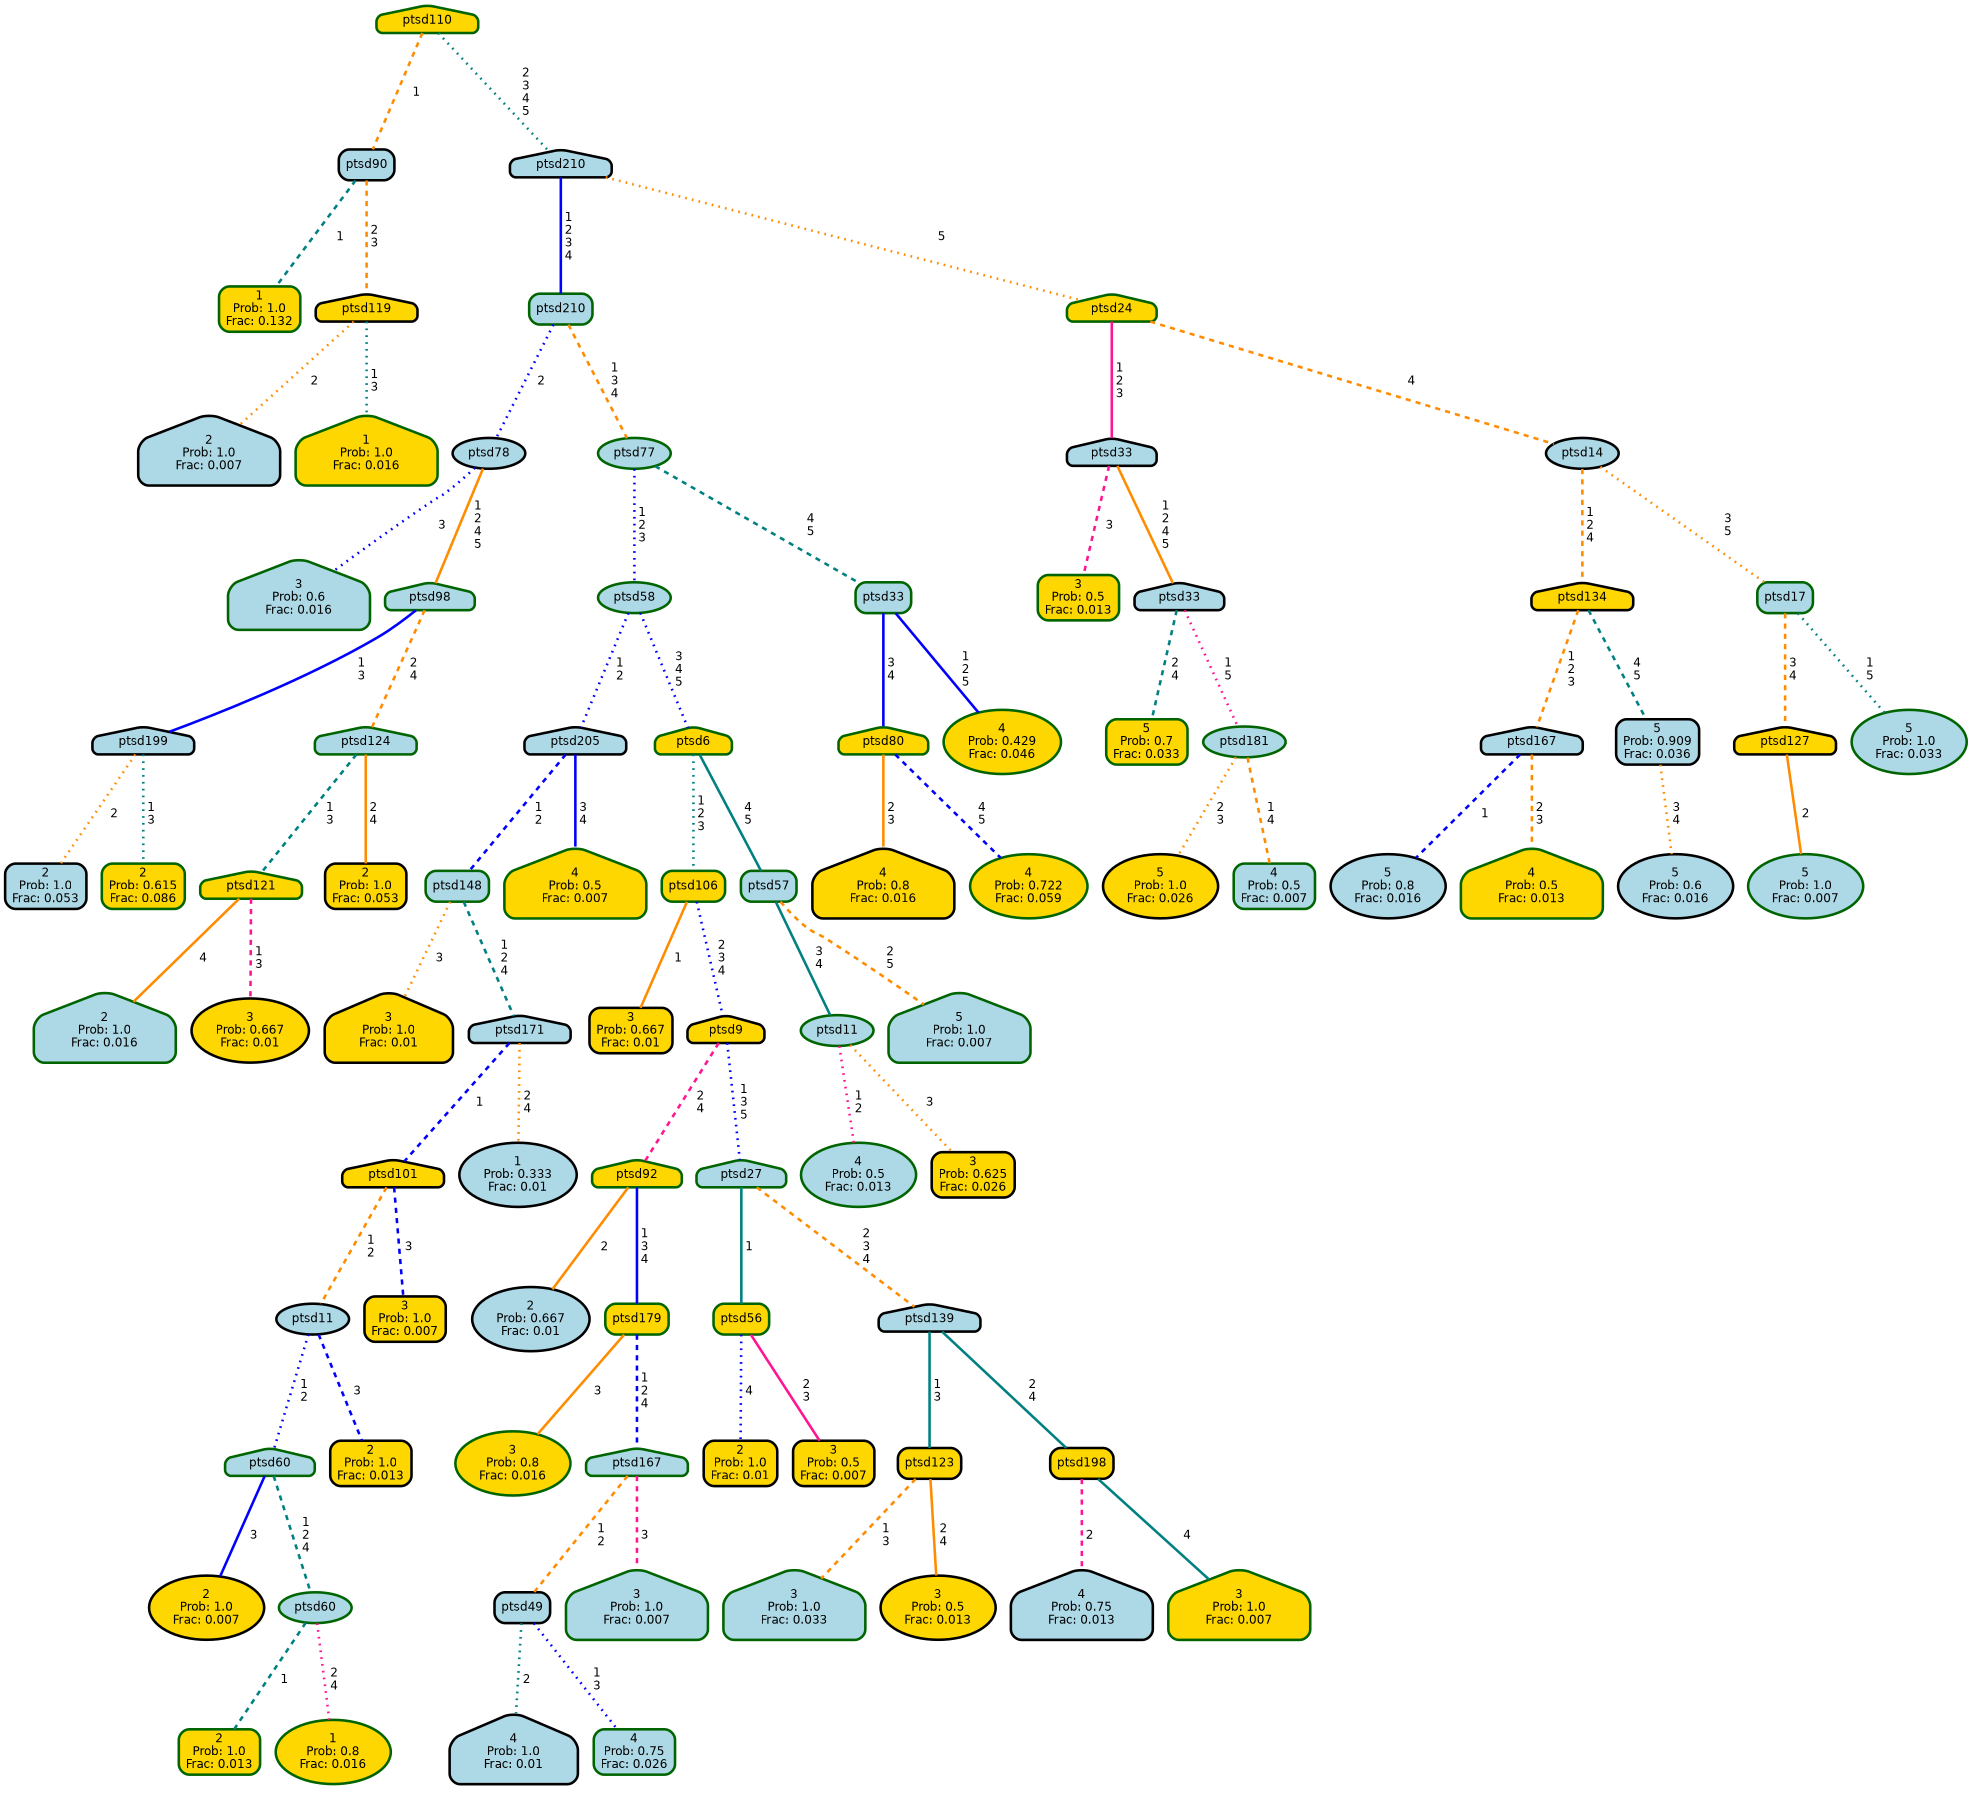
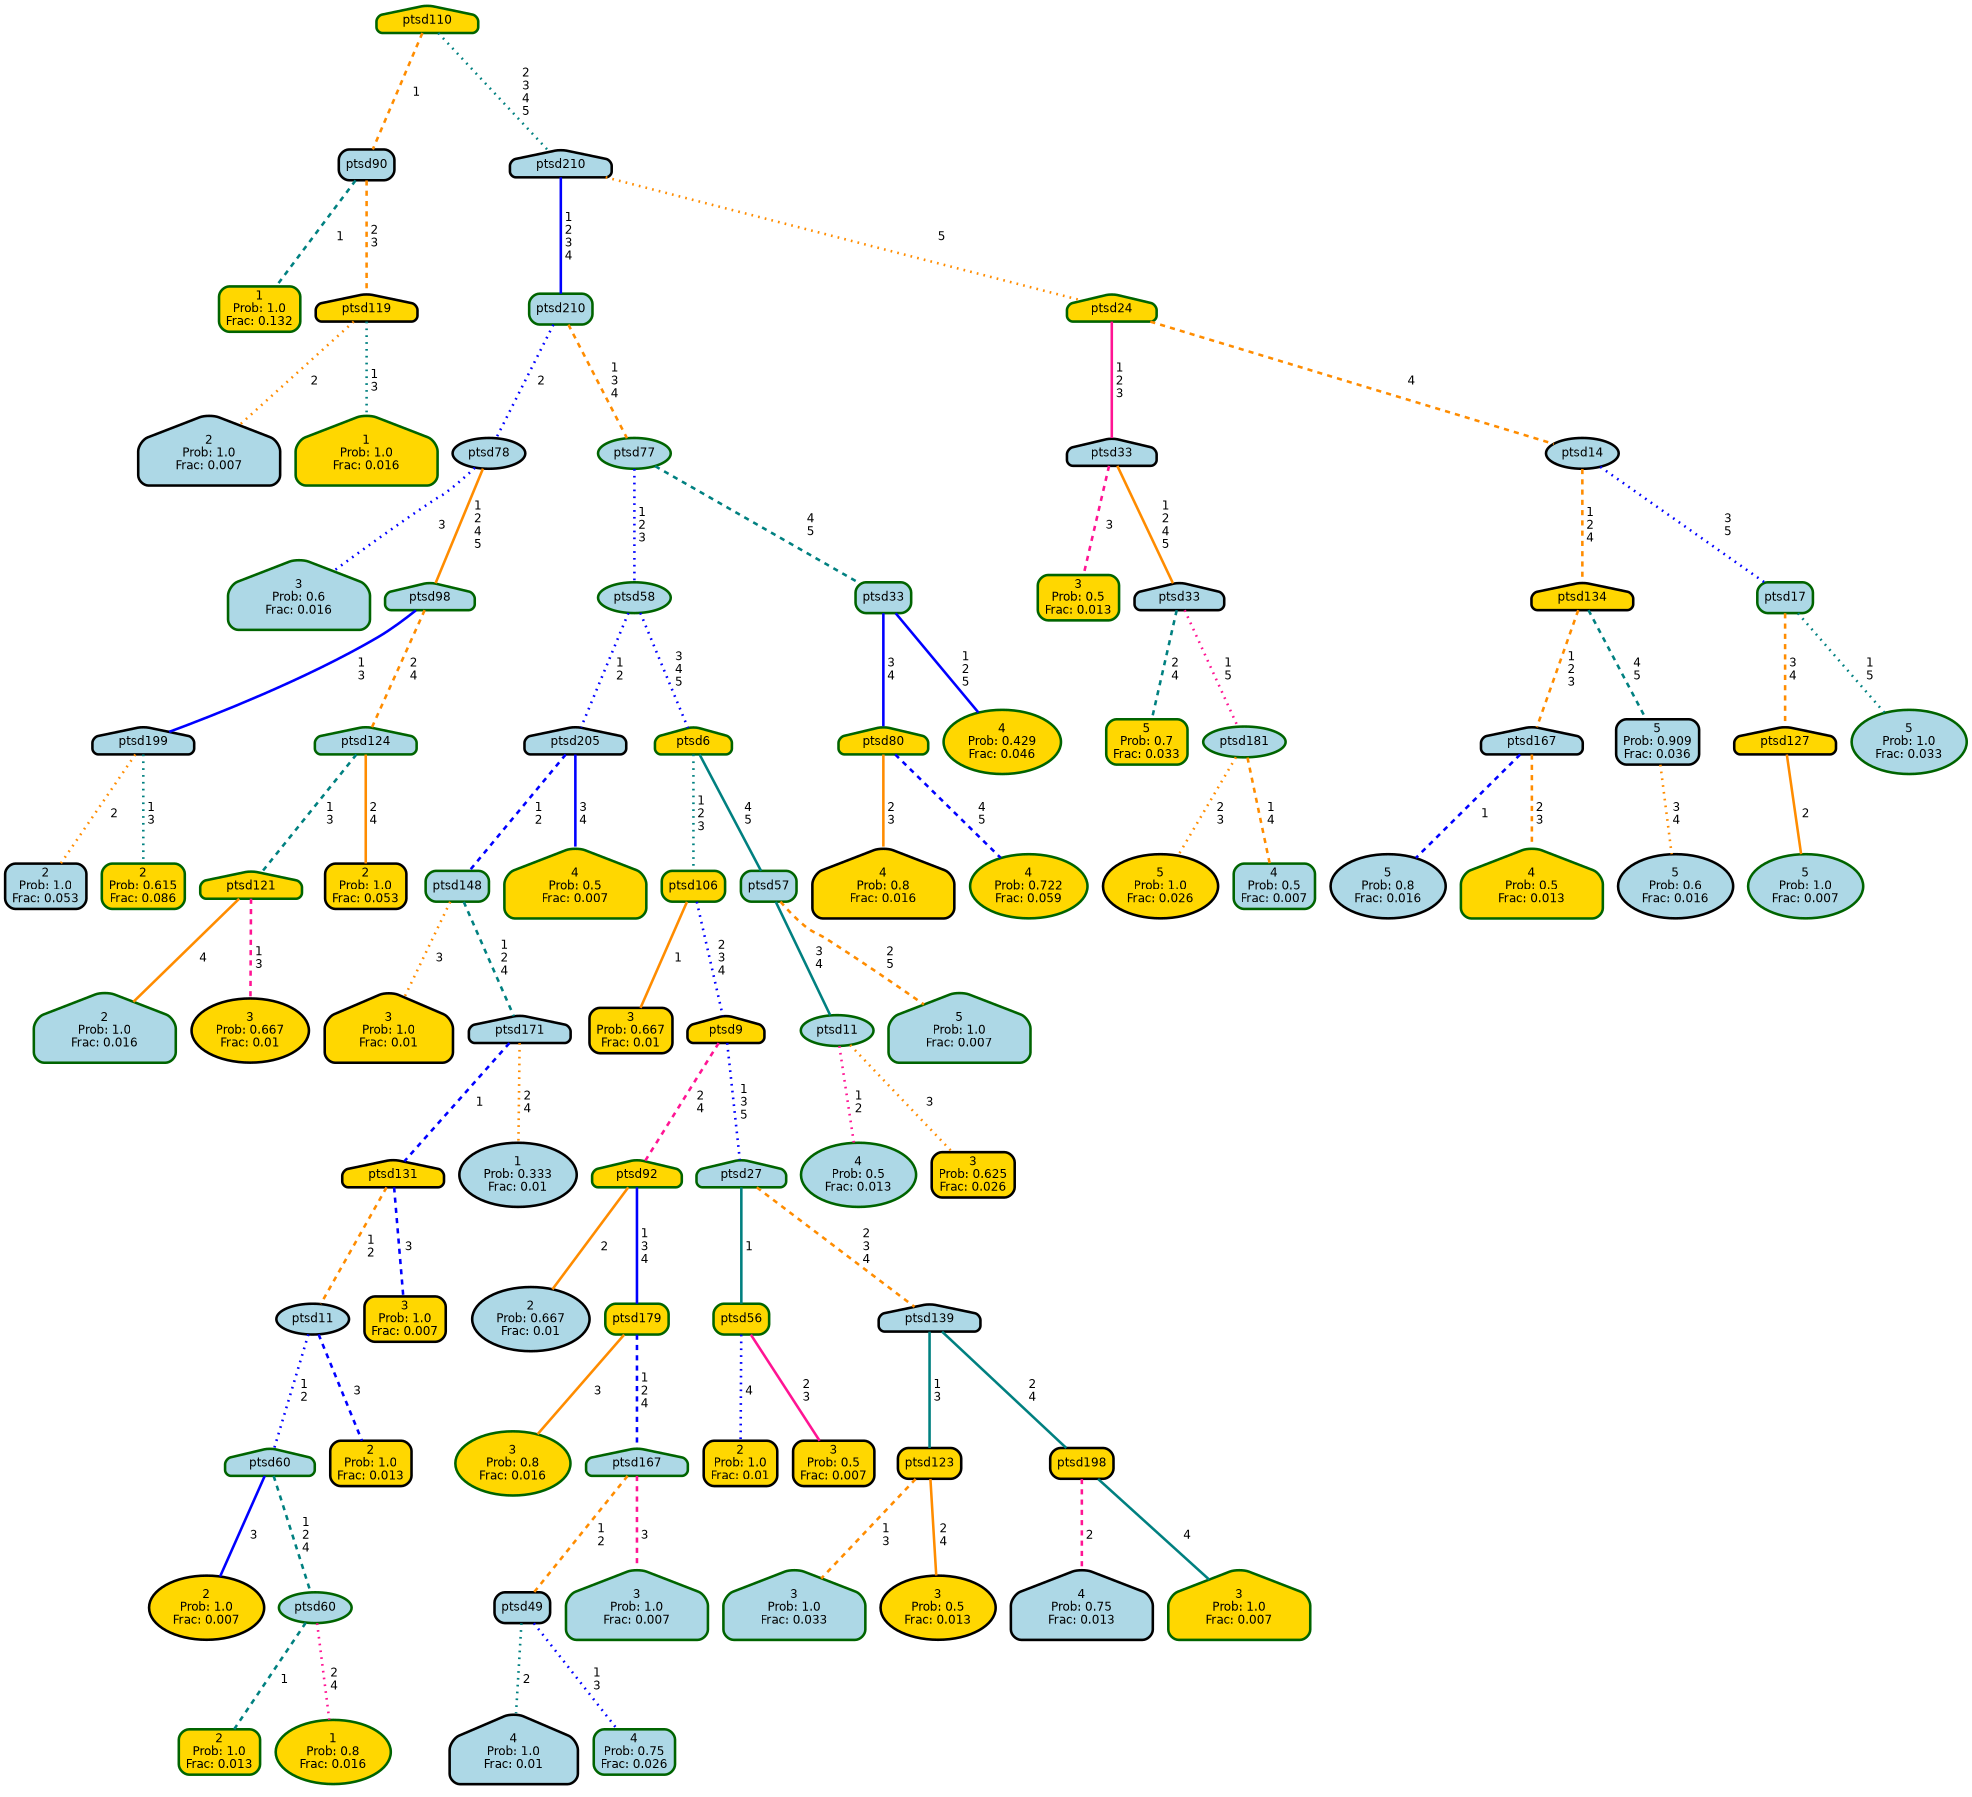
(1682, 525) -> (1682, 525)
(393, 1175) -> (393, 1175)
